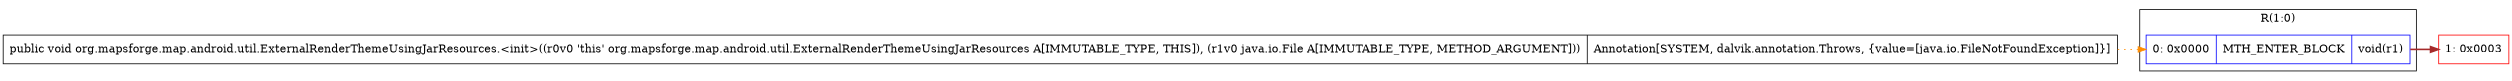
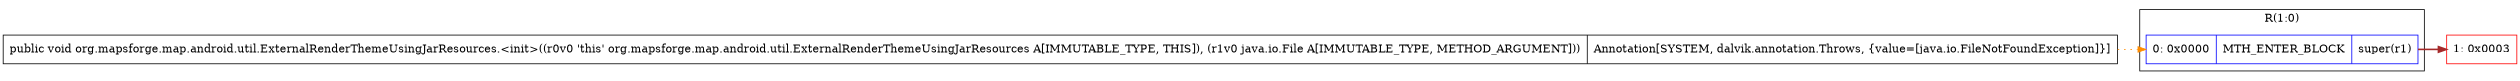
(2381, 49) -> (2385, 49)
